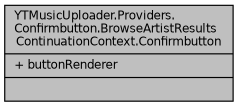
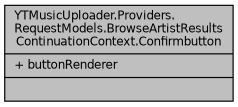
(116, 29) -> (119, 29)
